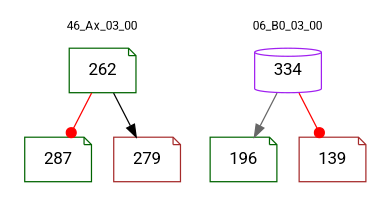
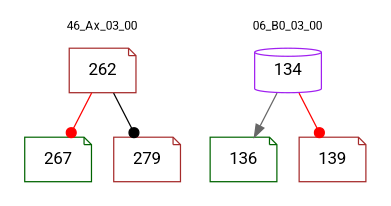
(103, 70) -> (103, 70)
(288, 70) -> (288, 70)
(122, 109) -> (123, 111)
(58, 159) -> (58, 159)
(244, 159) -> (244, 159)
